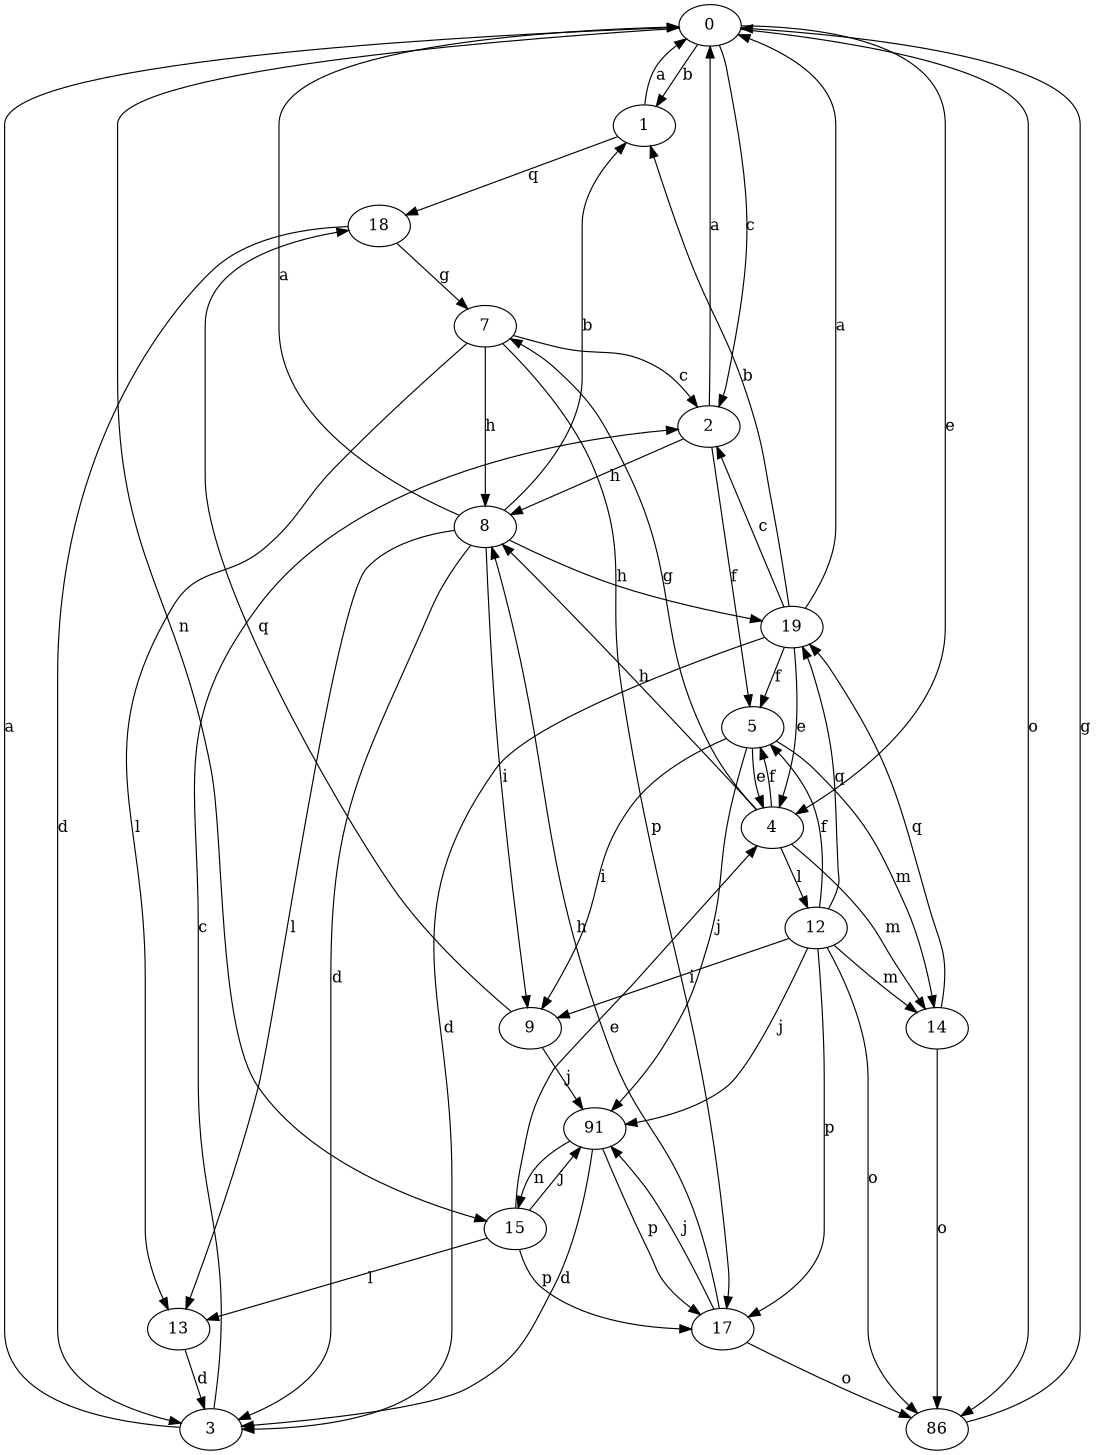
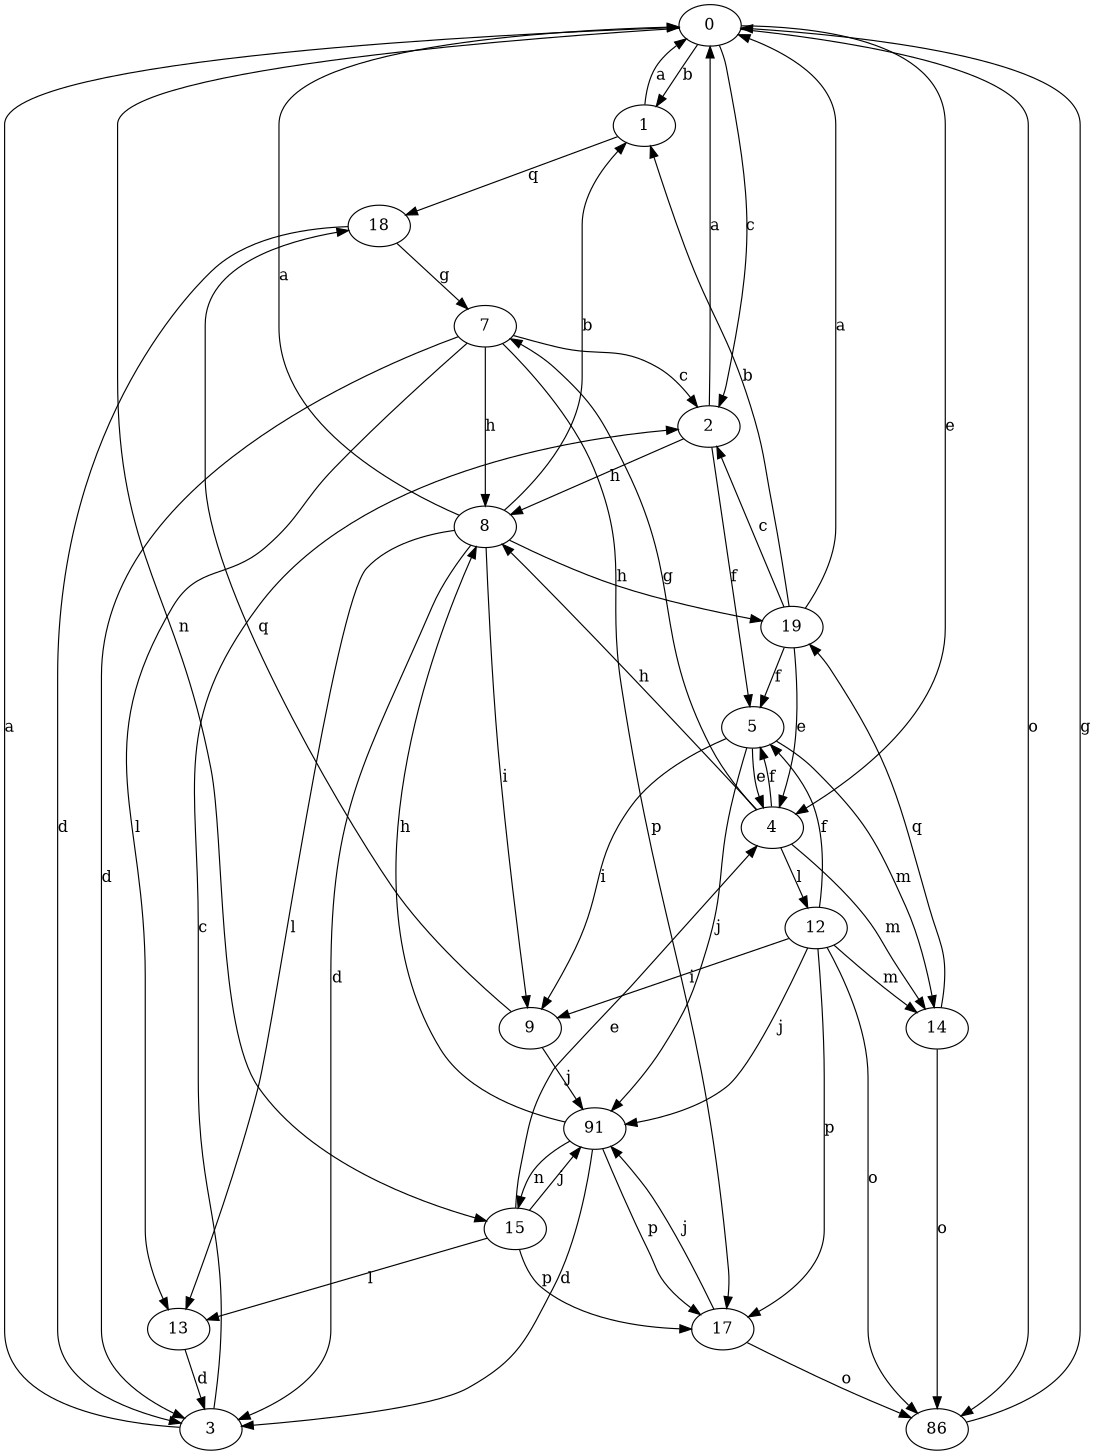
(834, 776) -> none
(581, 963) -> (397, 876)
(439, 1014) -> (101, 801)
